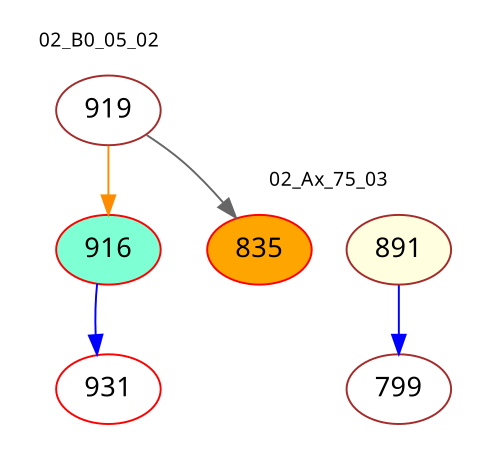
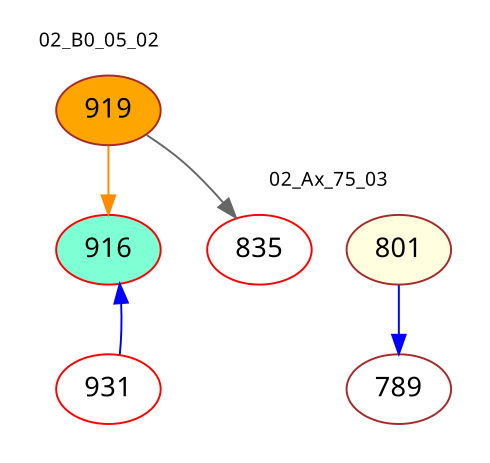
(108, 110) -> (108, 110)
(259, 250) -> (259, 250)
(399, 250) -> (399, 250)
(95, 309) -> (121, 329)
(399, 389) -> (399, 389)
